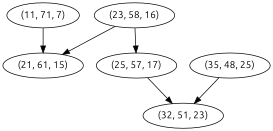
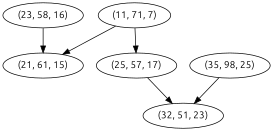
(135, 37) -> (135, 37)
(230, 66) -> (230, 66)
